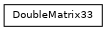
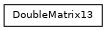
(53, 16) -> (53, 16)
